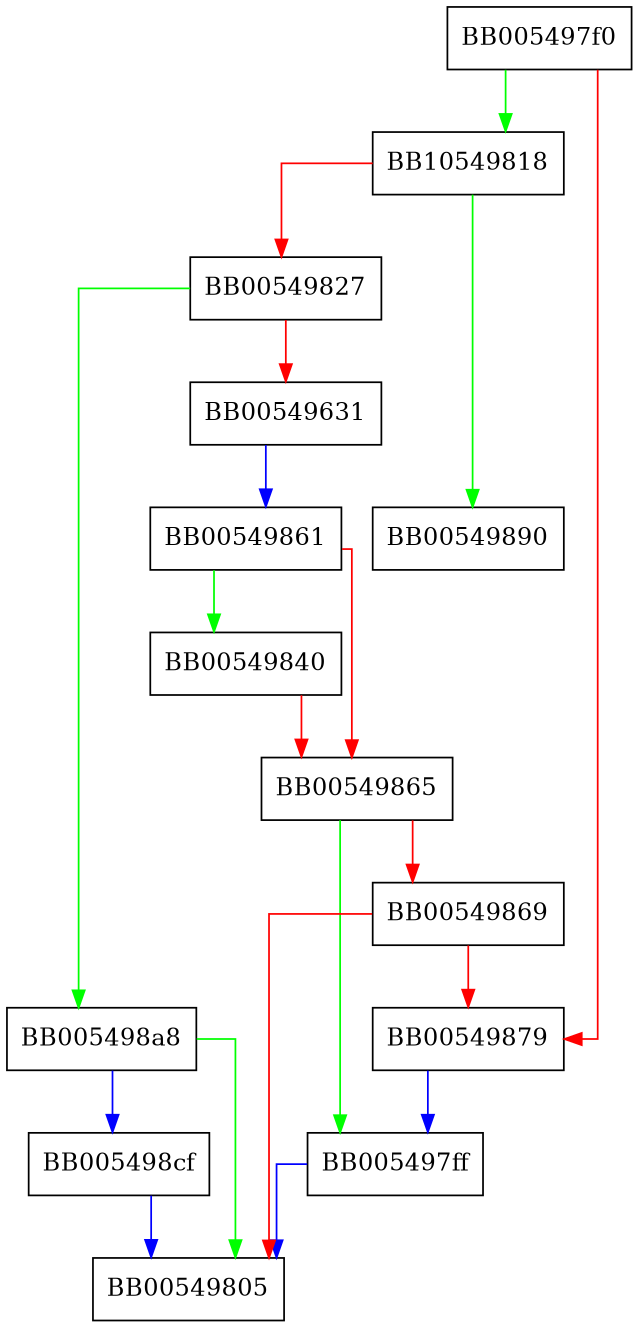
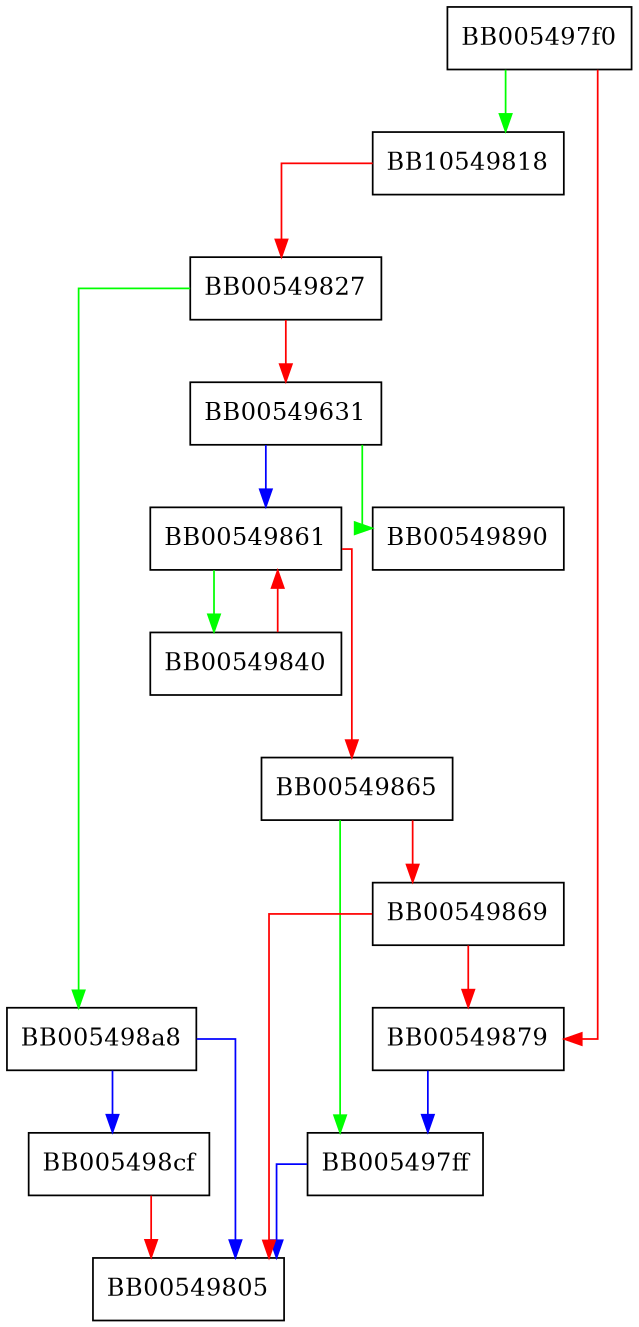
(473, 342) -> (362, 487)
(301, 717) -> (278, 610)
(235, 1120) -> (235, 1120)
(151, 1218) -> (151, 1218)
